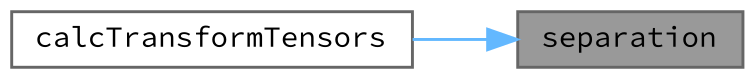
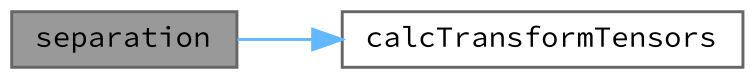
(450, 39) -> (275, 39)
